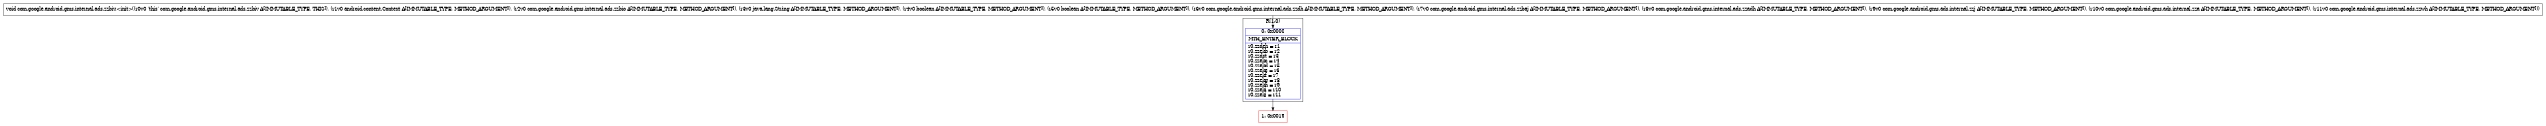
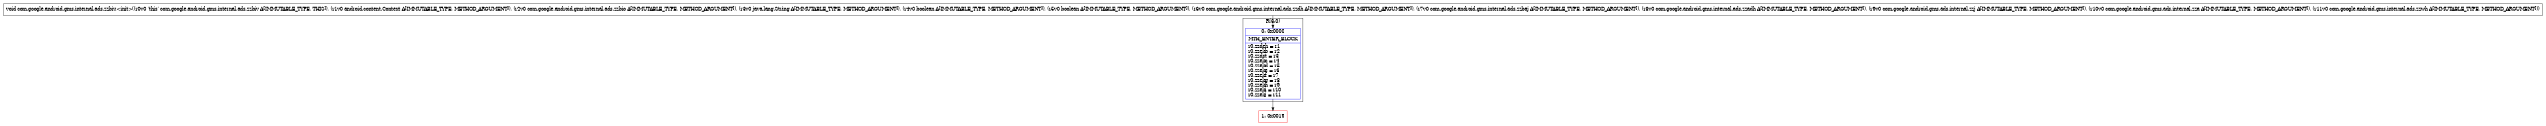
(1273, 22) -> (1273, 22)
